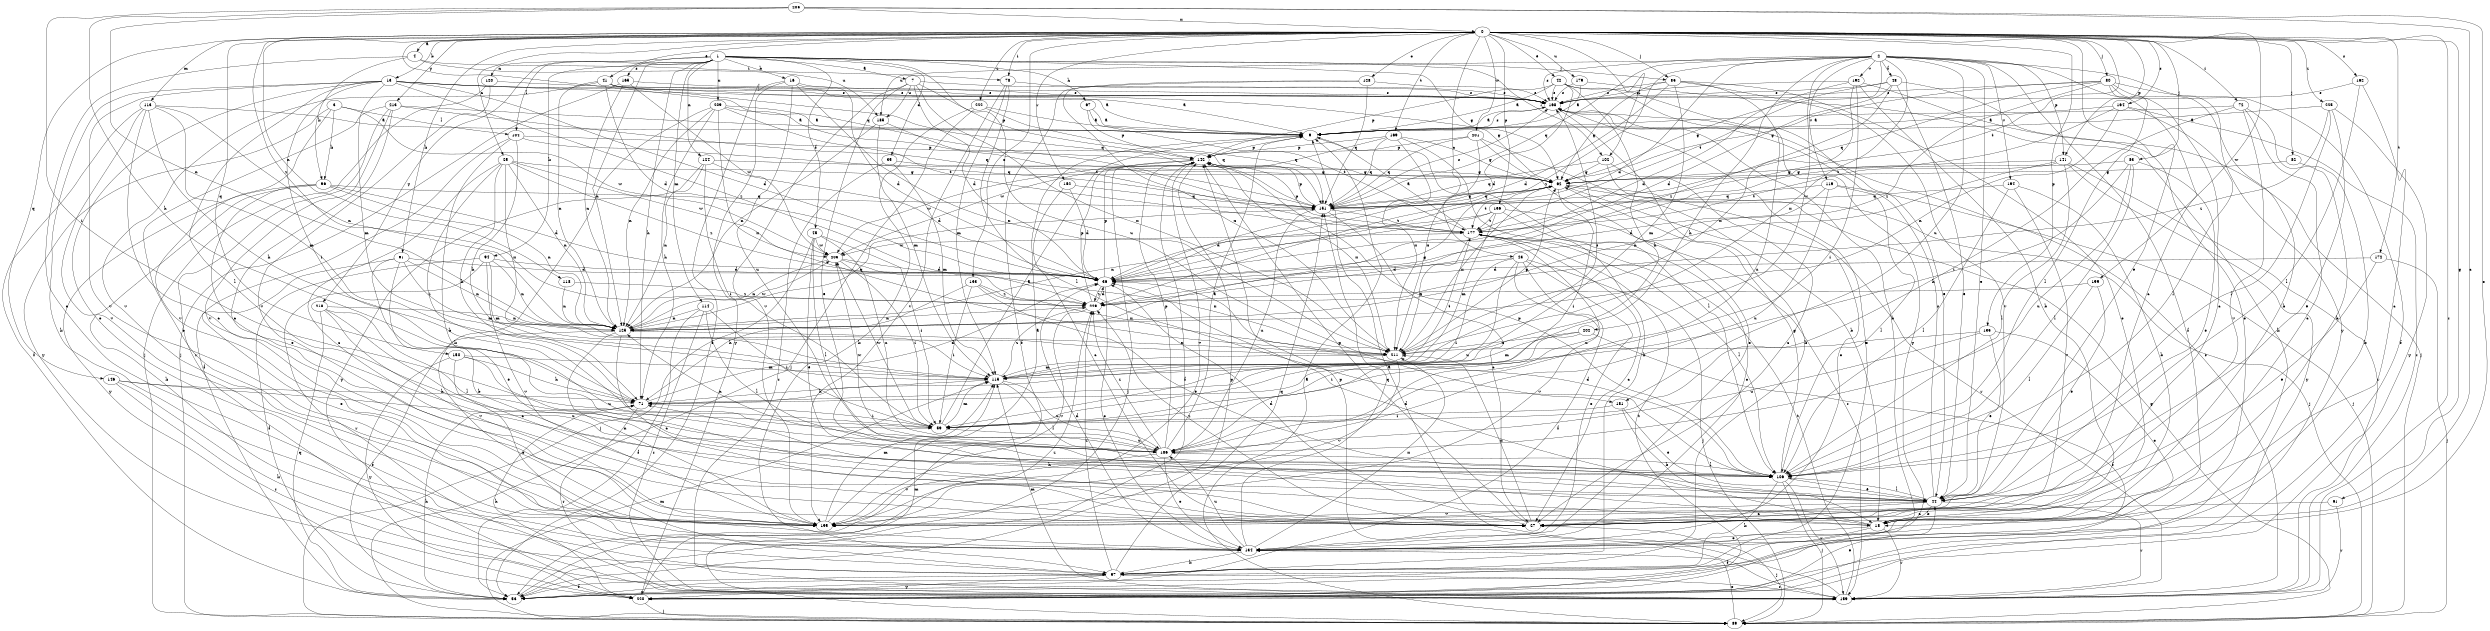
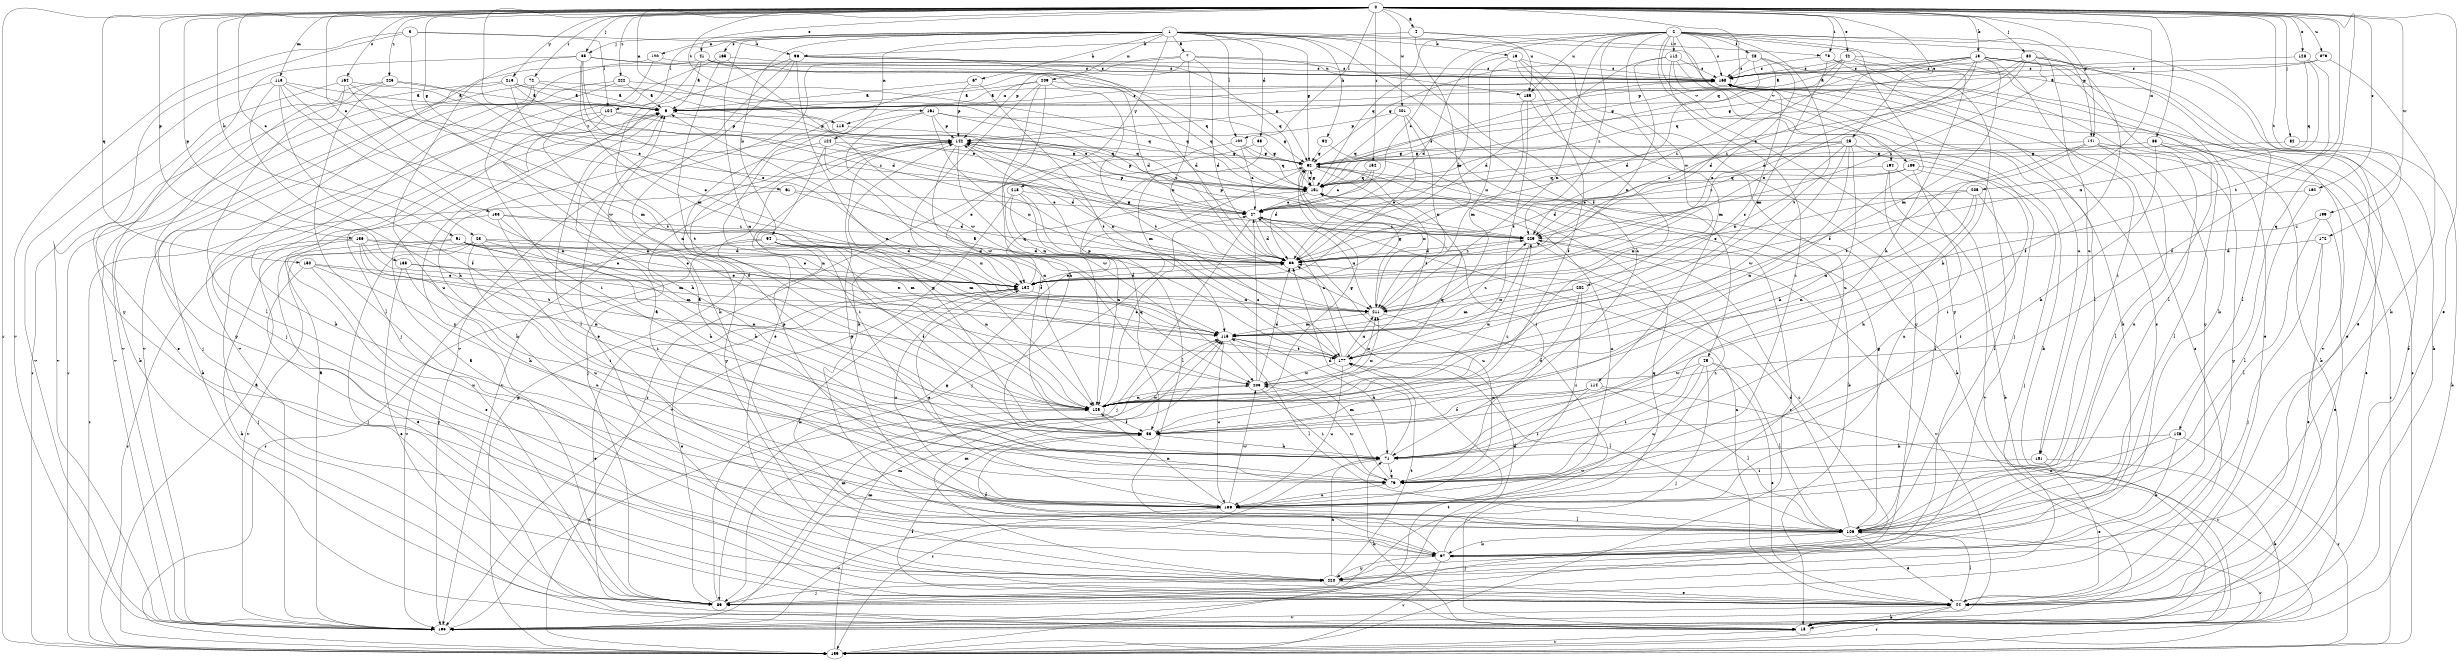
(1138, 20) -> (1903, 15)
(1580, 81) -> (2324, 56)
(1856, 81) -> (1674, 56)
(1958, 98) -> (1258, 63)
(1394, 136) -> (931, 111)
none -> (1325, 141)
(1830, 184) -> (1911, 166)
(588, 209) -> (695, 239)
(1392, 222) -> none
none -> (1036, 241)
none -> (1257, 301)
(110, 306) -> (2409, 349)
(996, 309) -> (907, 108)
none -> (1491, 417)
(939, 428) -> (1393, 483)
(1558, 428) -> (756, 337)
(634, 438) -> (710, 466)
none -> (350, 470)
